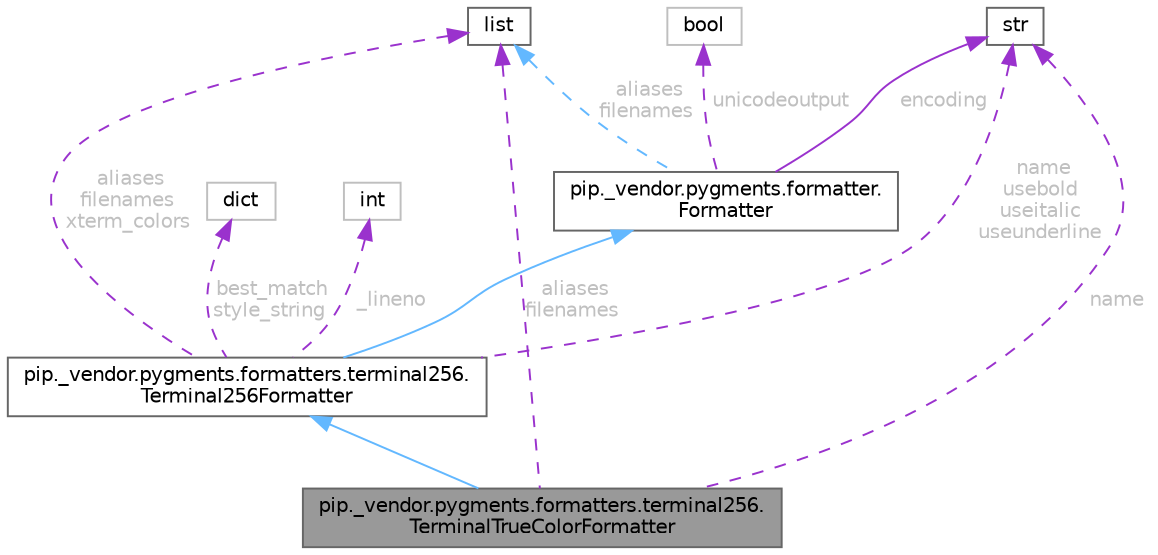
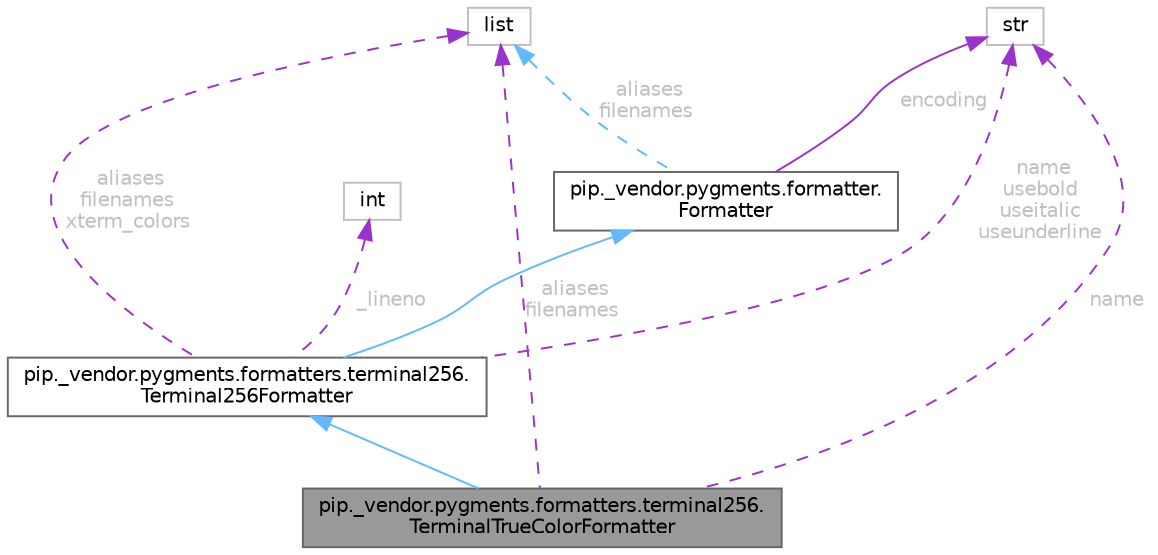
(499, 26) -> (499, 26)
(704, 26) -> none
(1015, 26) -> (1015, 26)
(241, 201) -> none
